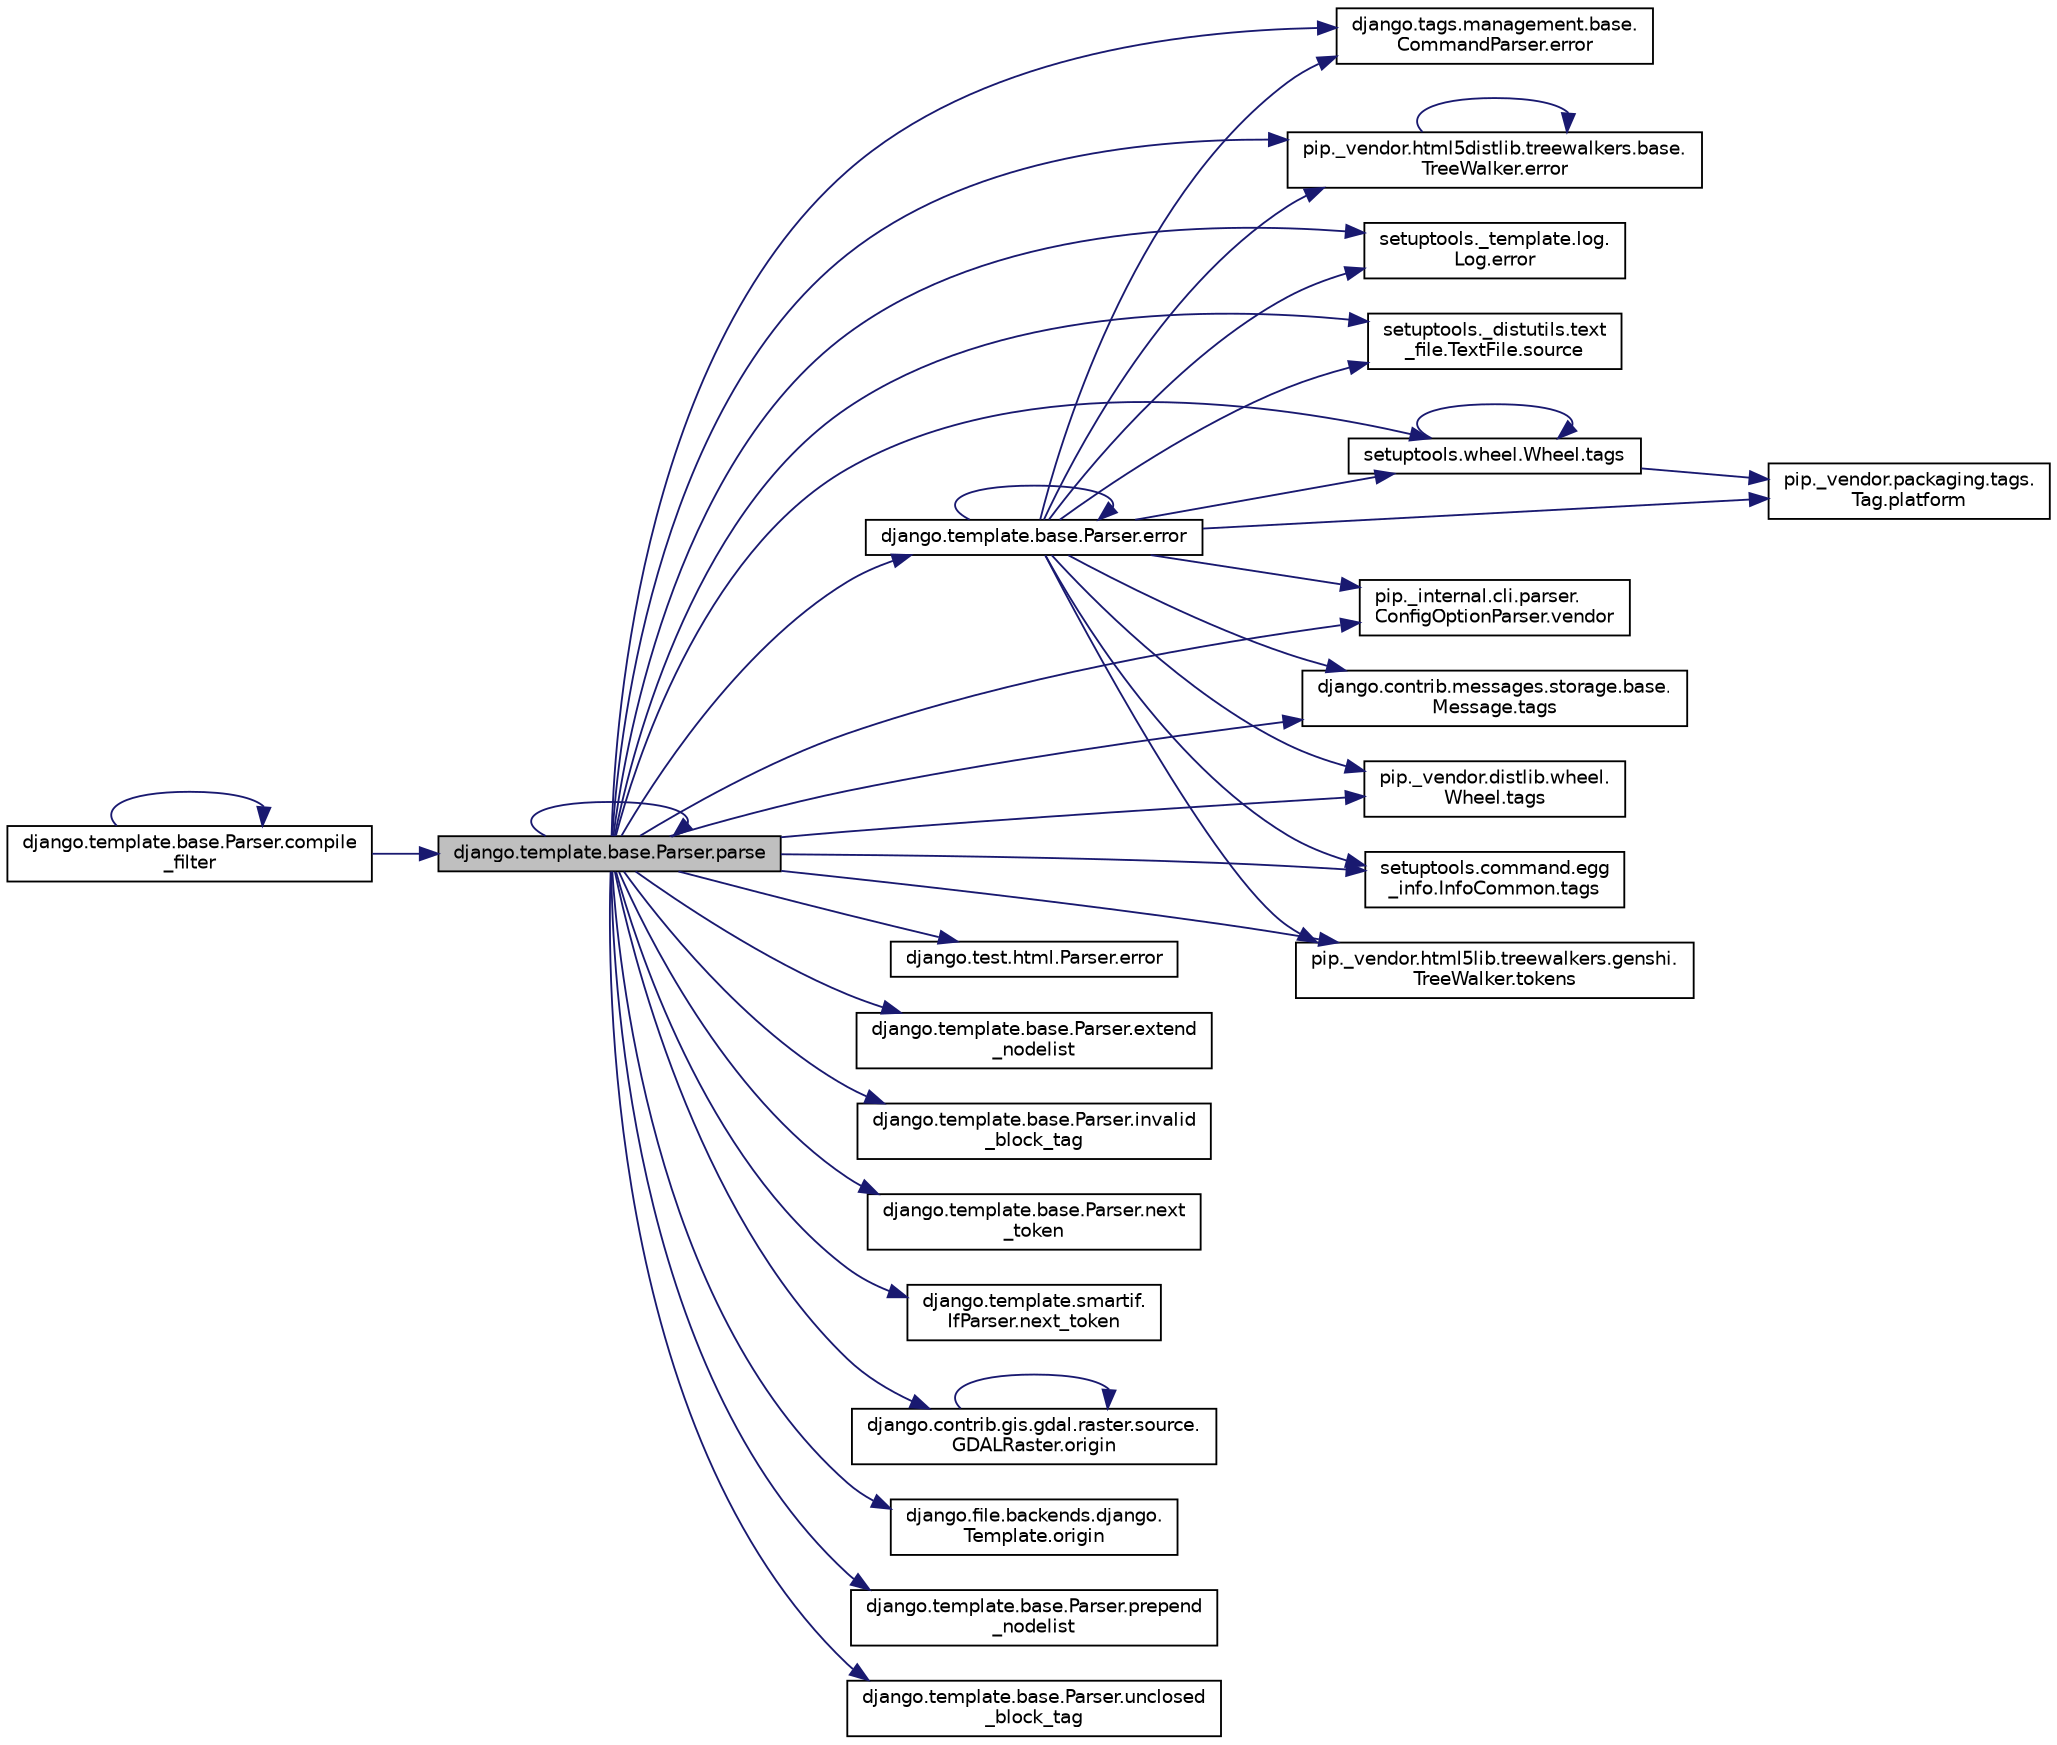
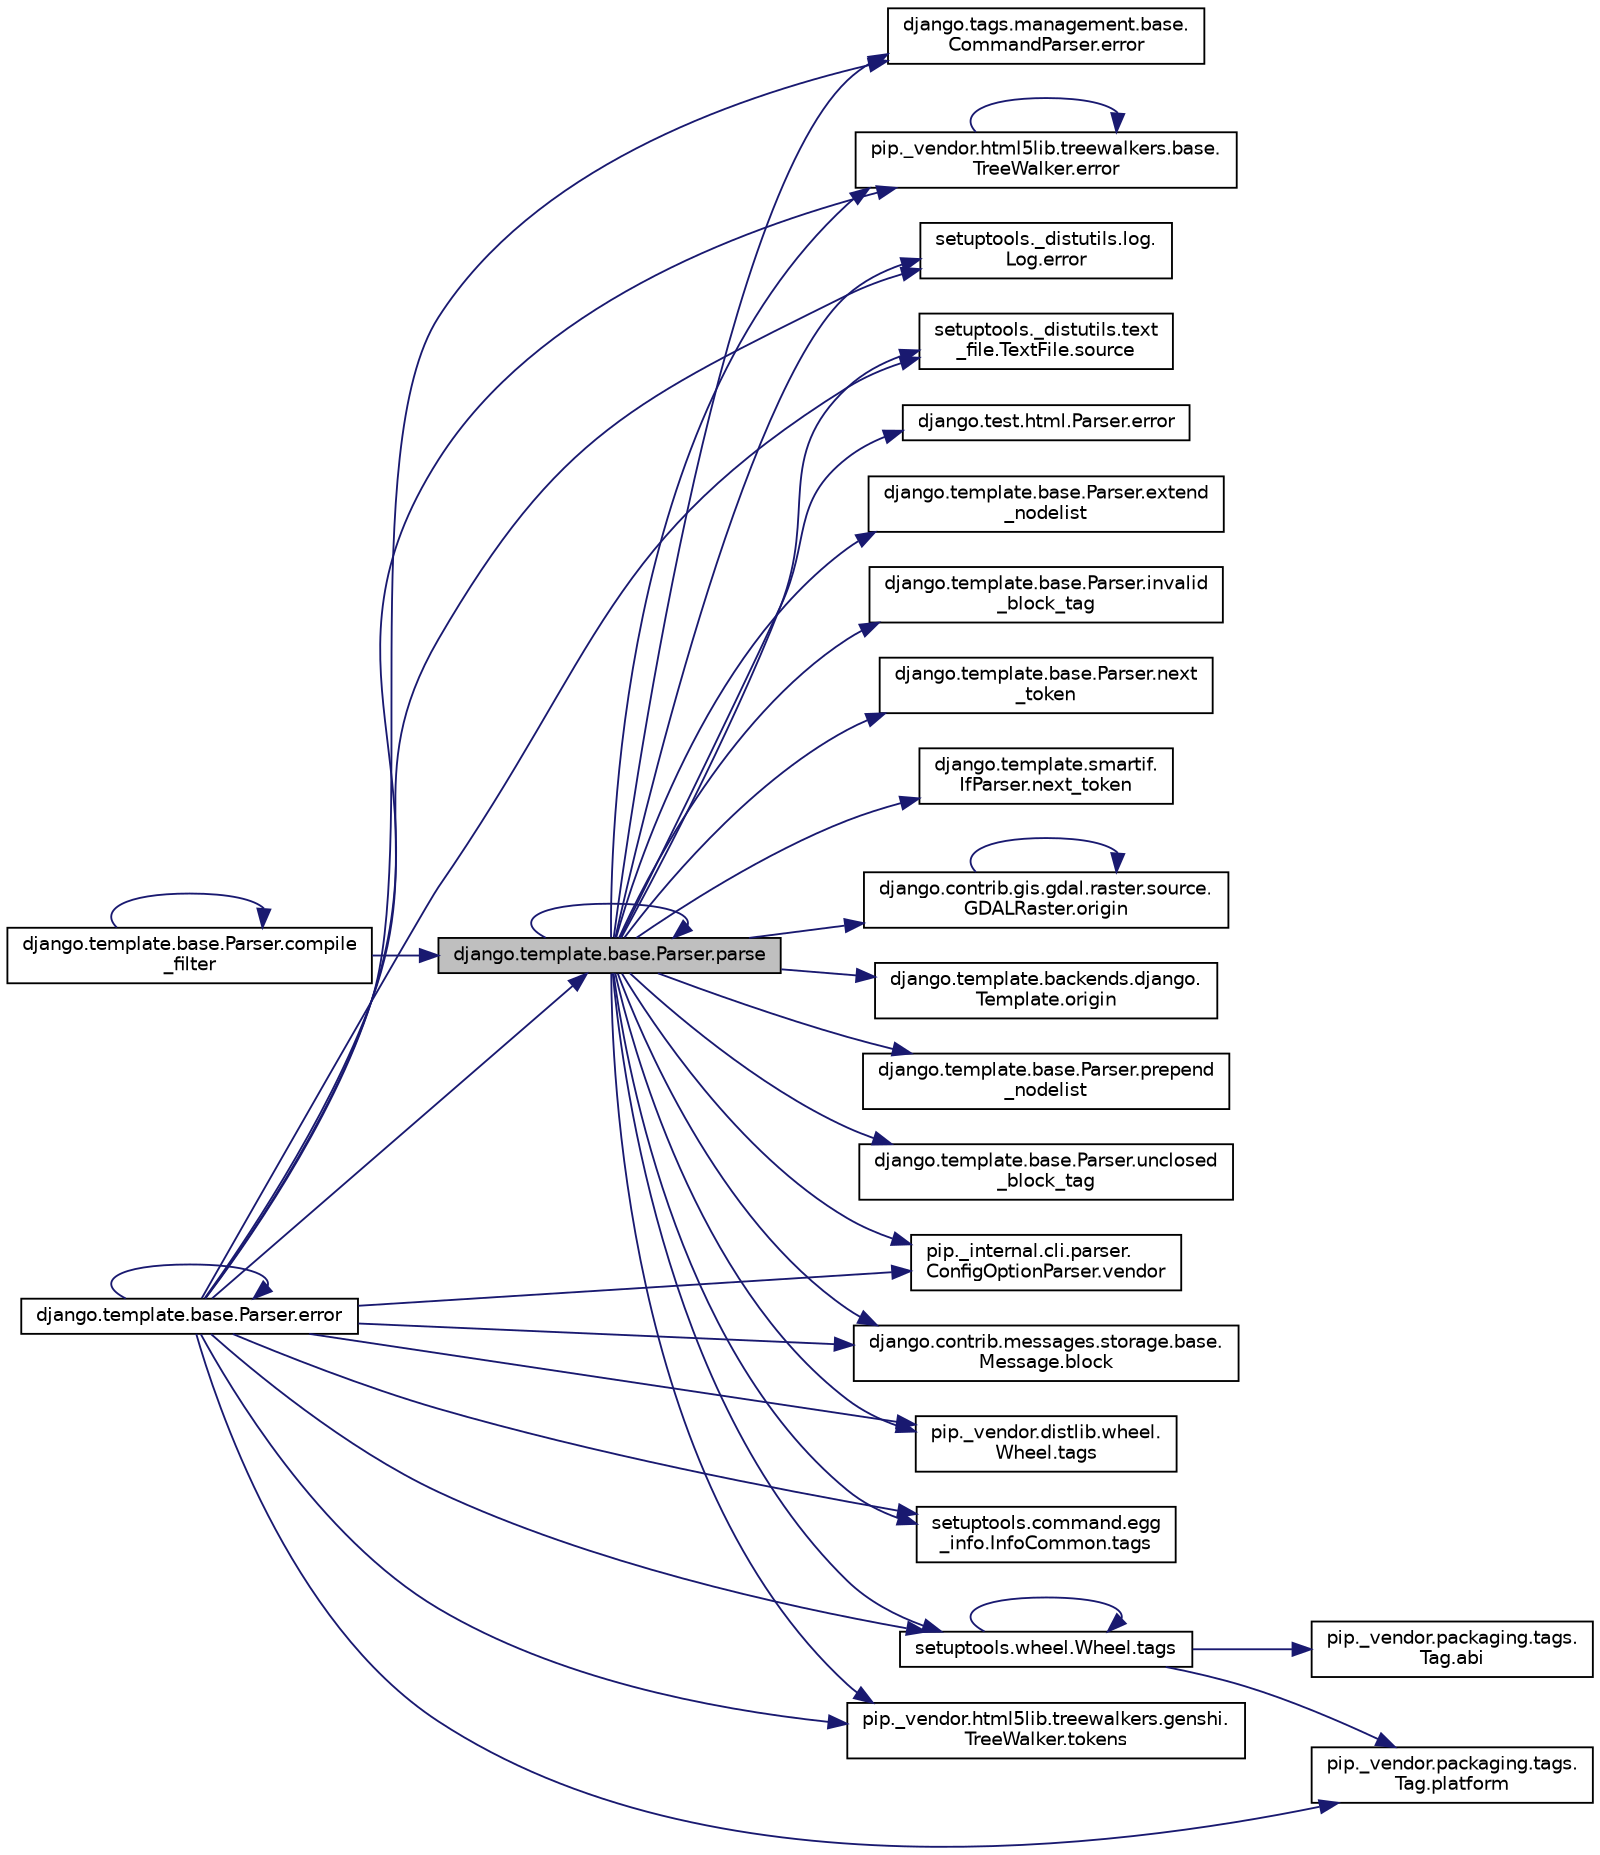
(1495, 160) -> (1046, 160)
(1495, 251) -> (1046, 251)
(737, 677) -> (392, 1142)
(1495, 698) -> (1046, 1353)
(1034, 1527) -> (1046, 991)
none -> (1452, 1649)
